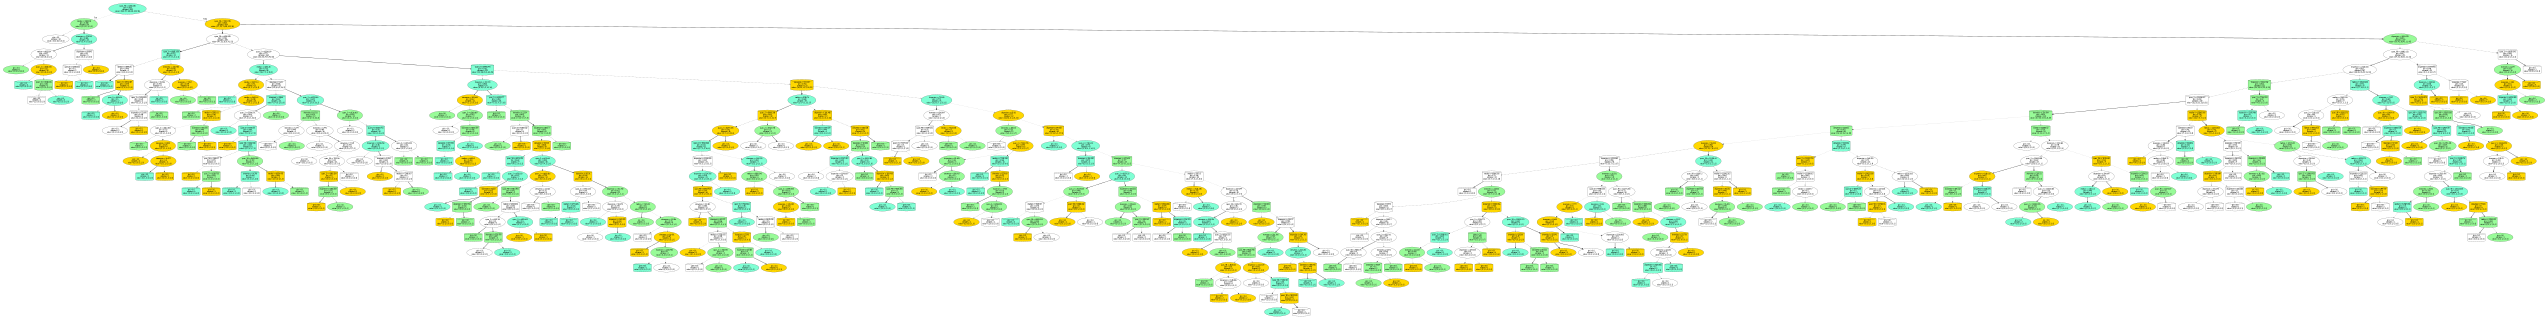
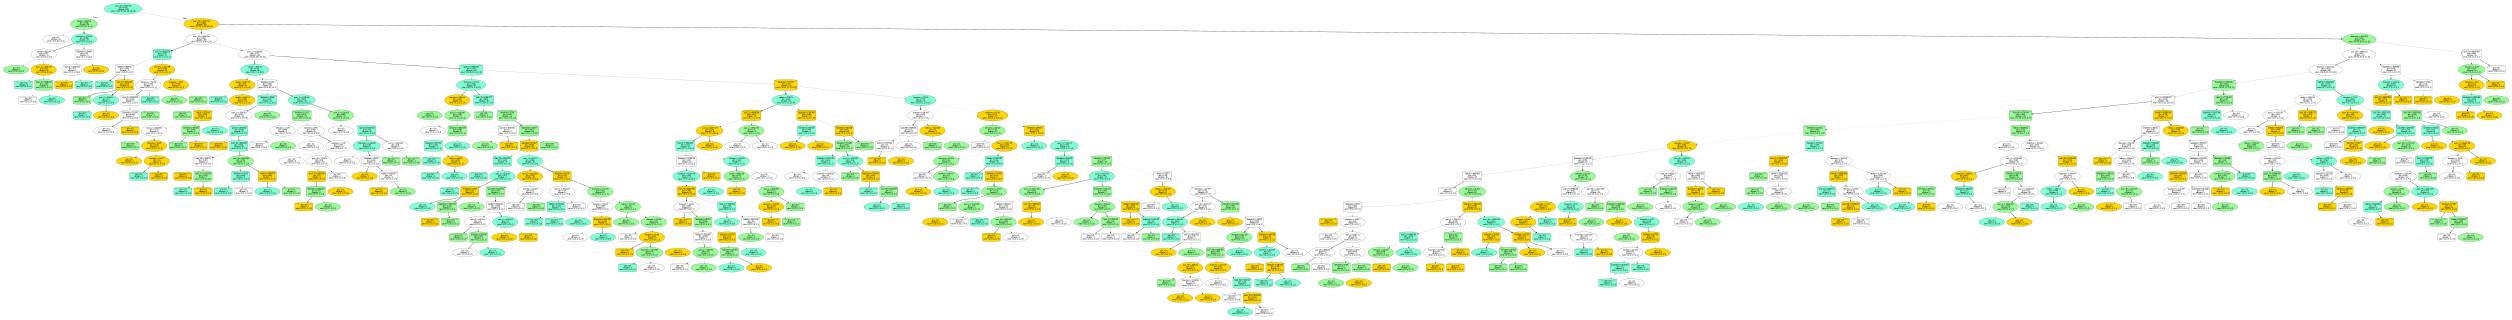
(2060, 207) -> (2030, 207)
(1219, 298) -> (1180, 298)
